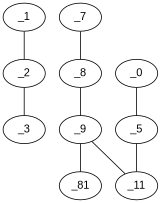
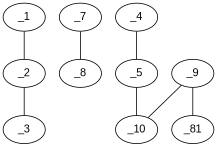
(137, 73) -> (137, 17)
(80, 102) -> none
(137, 186) -> (137, 130)
